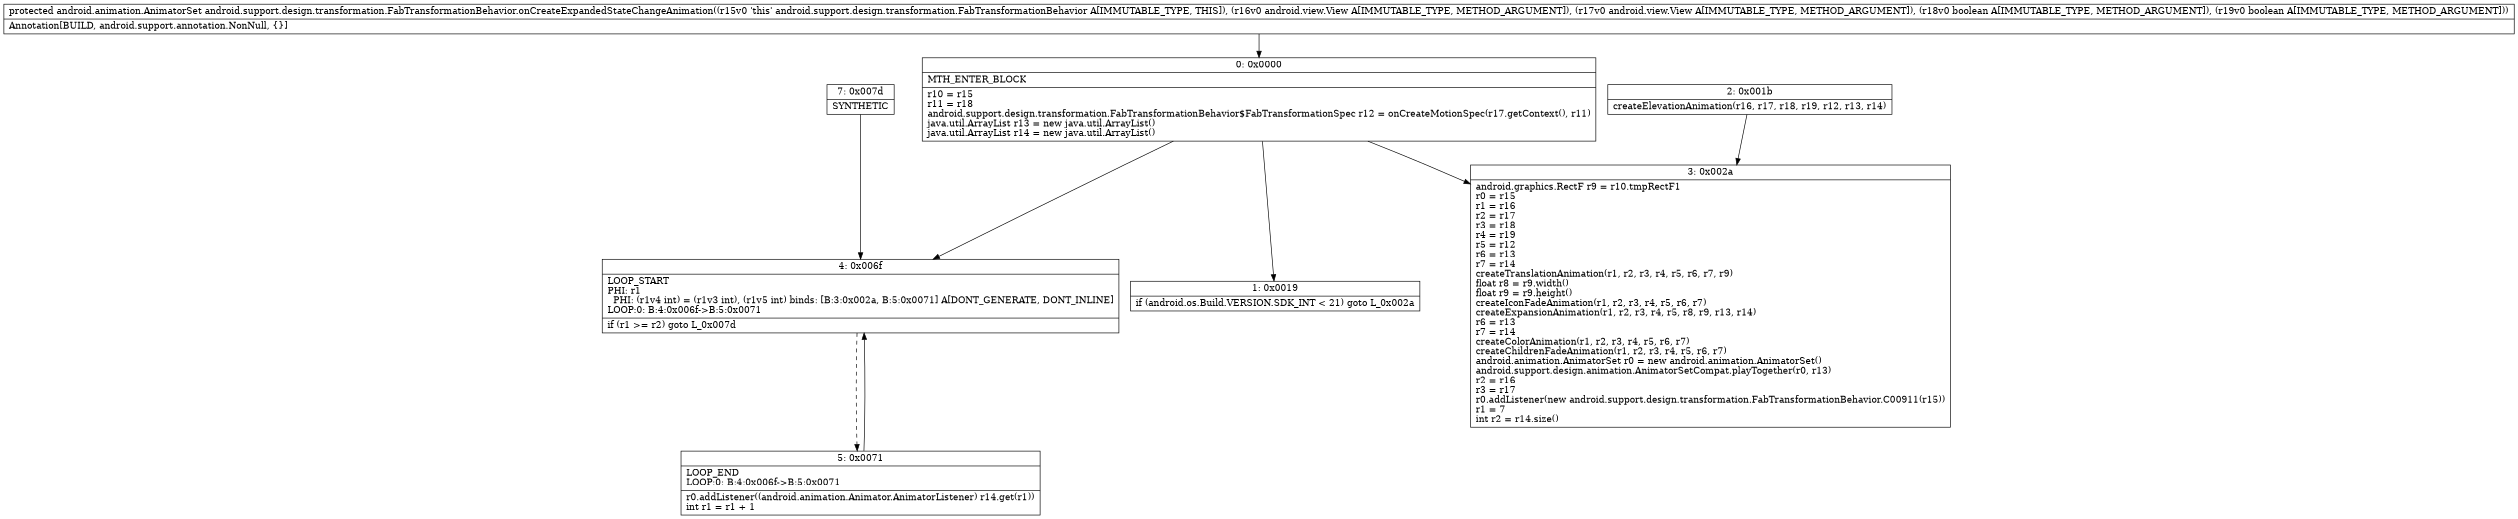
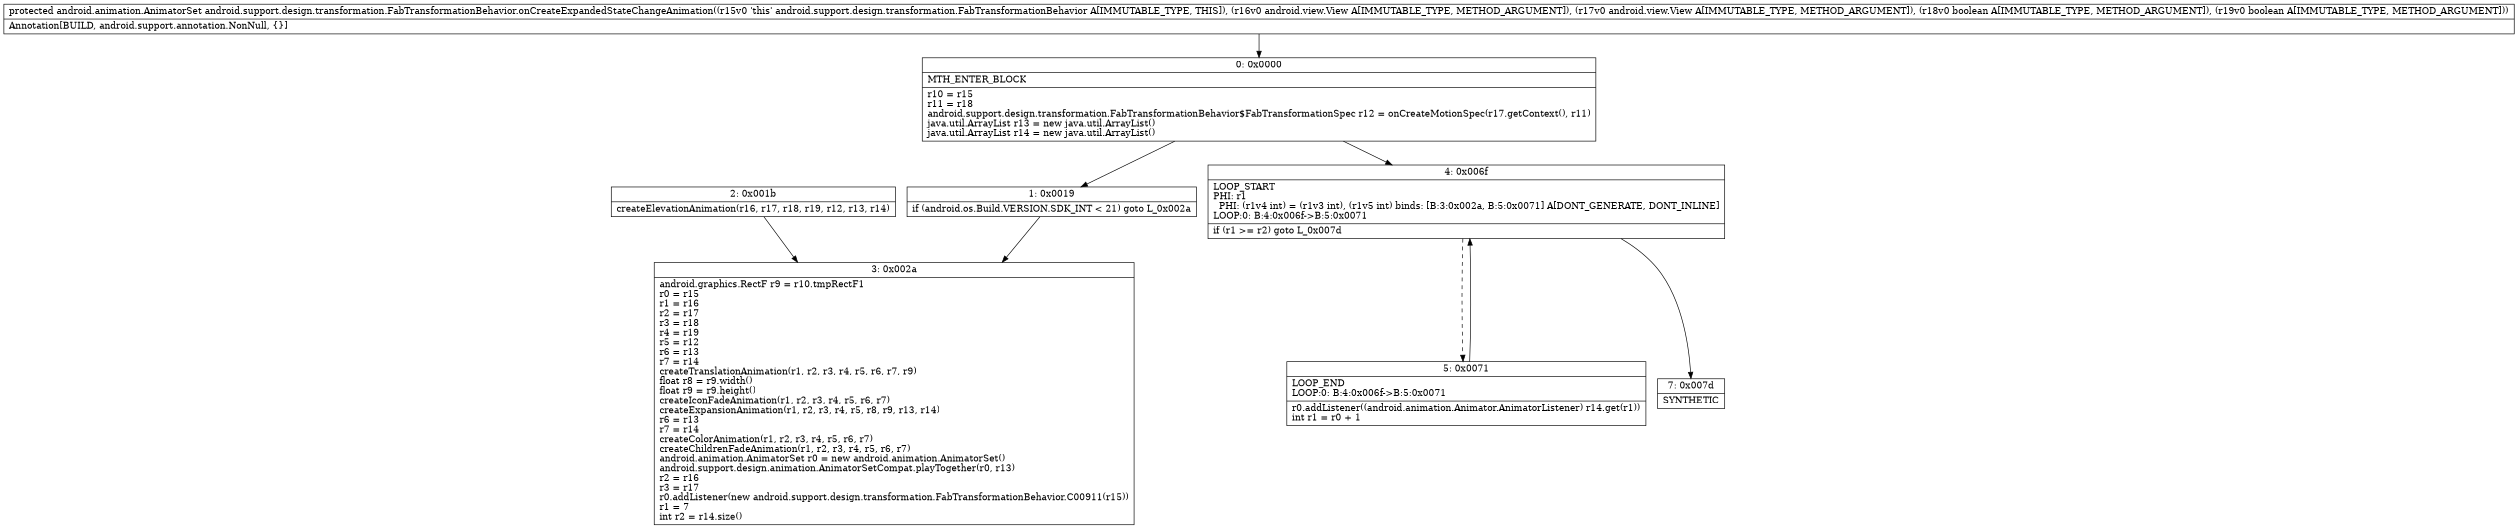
(1416, 161) -> (1023, 237)
(861, 184) -> (1673, 296)
(721, 507) -> (1327, 418)
